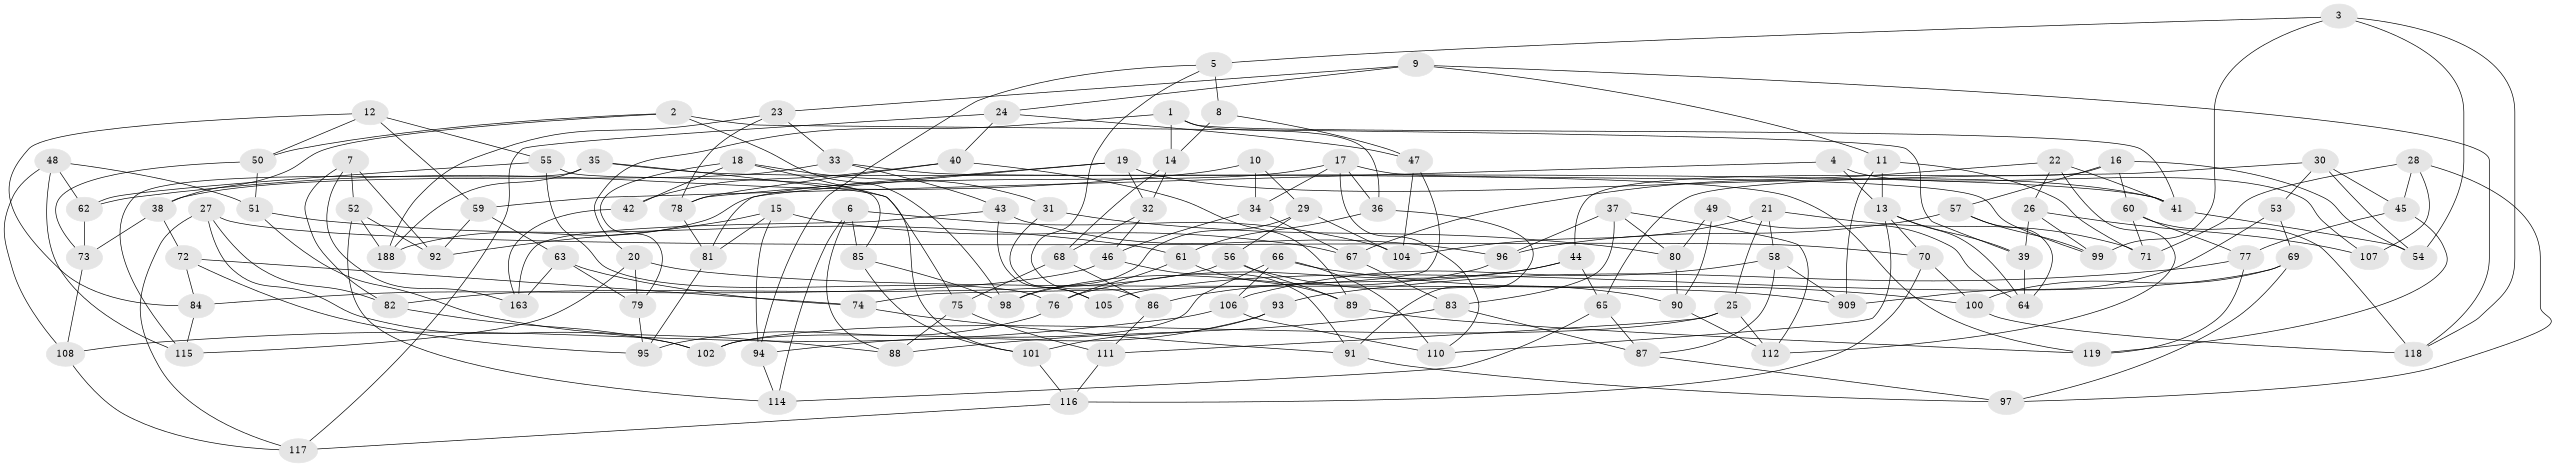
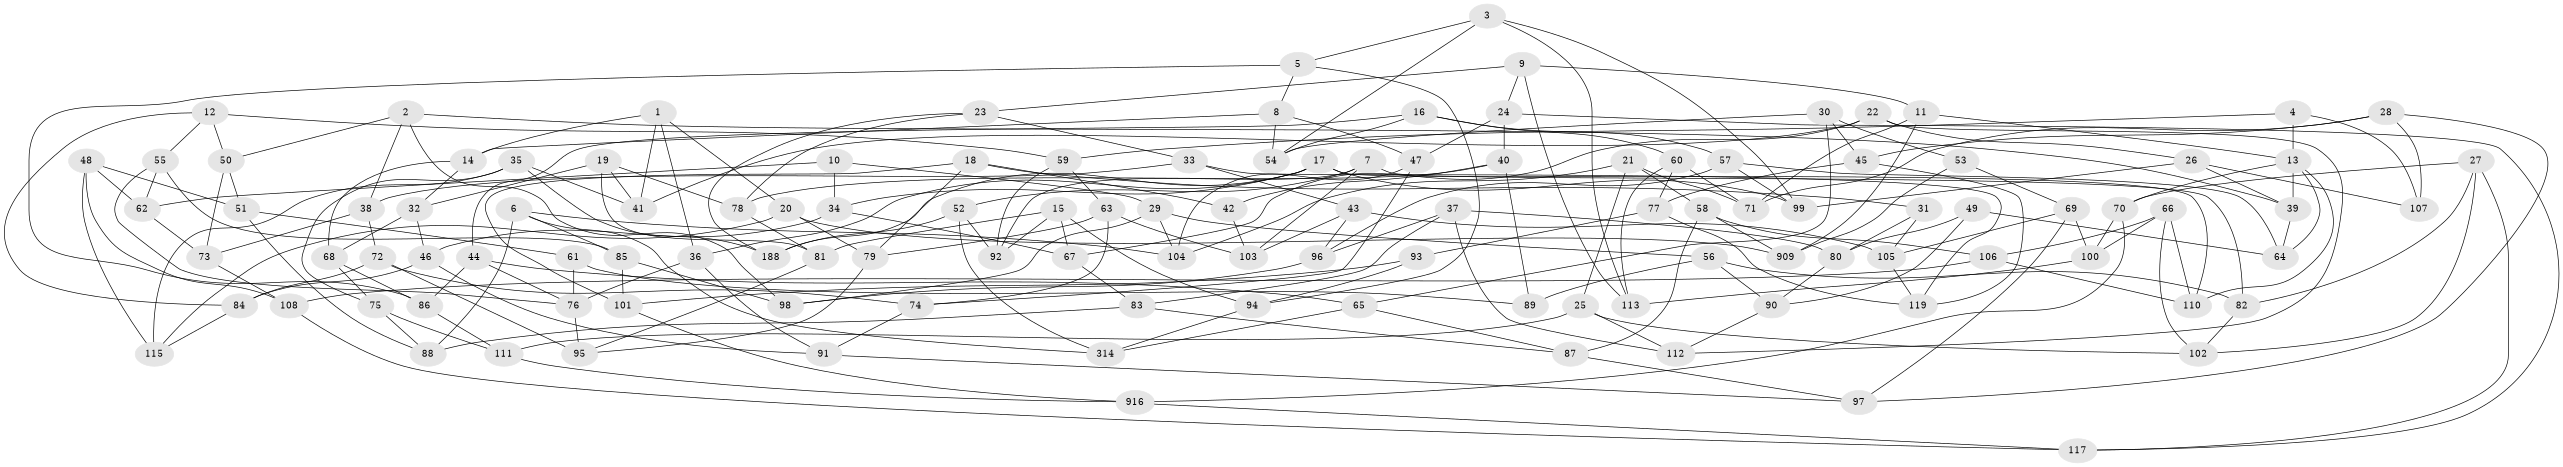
(1303, 226) -> (617, 286)
(2300, 229) -> (1274, 136)
(519, 306) -> (1249, 258)
(1774, 339) -> (1905, 286)
(2414, 354) -> (1631, 306)
(777, 402) -> (1106, 354)
(1069, 402) -> (1135, 402)
